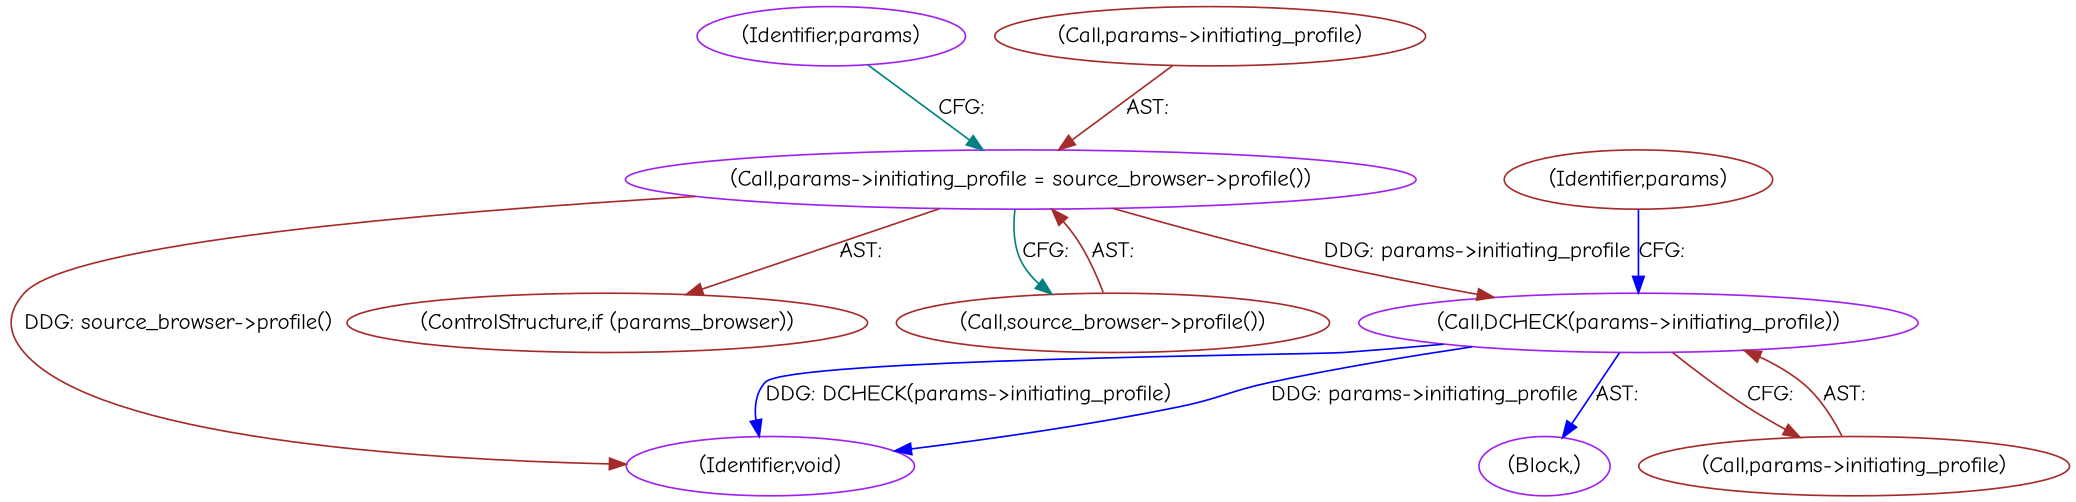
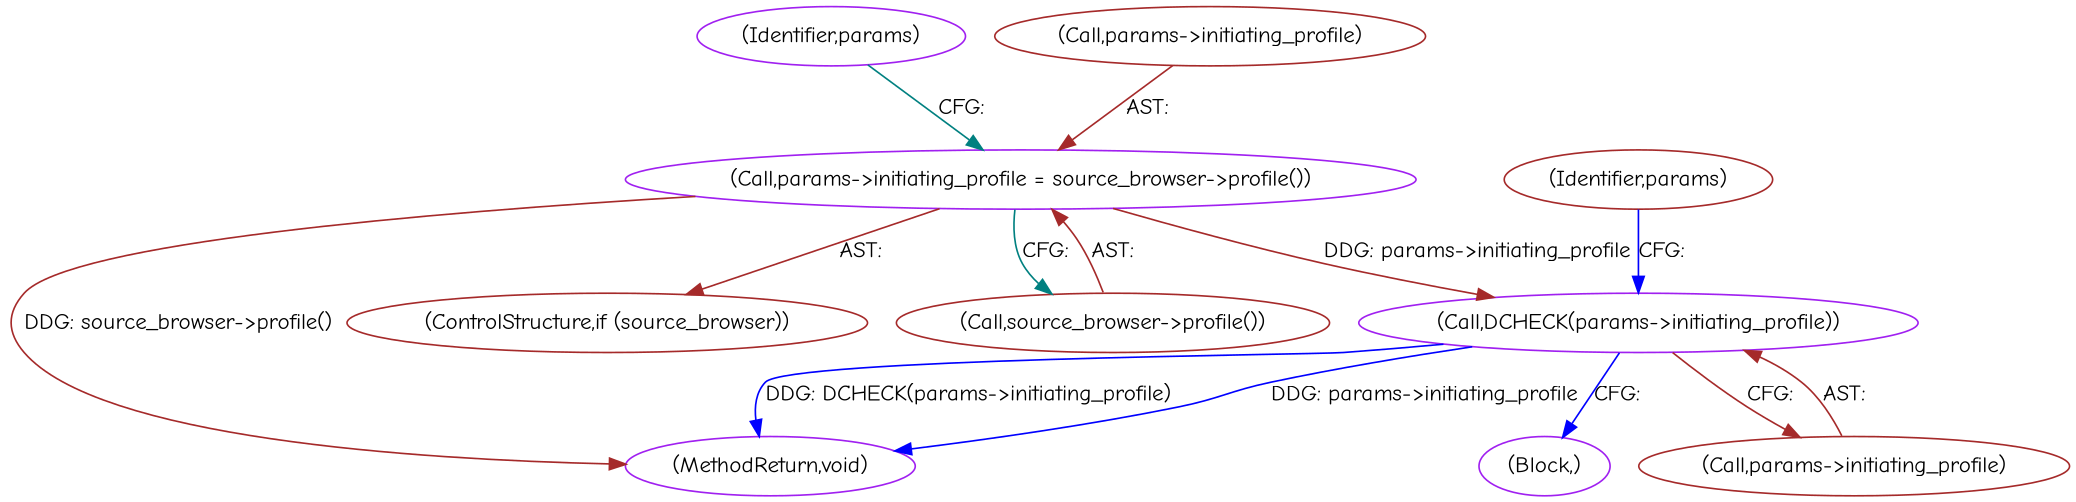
(607, 323) -> (607, 323)
(1621, 395) -> (1621, 395)
(770, 466) -> (770, 466)
